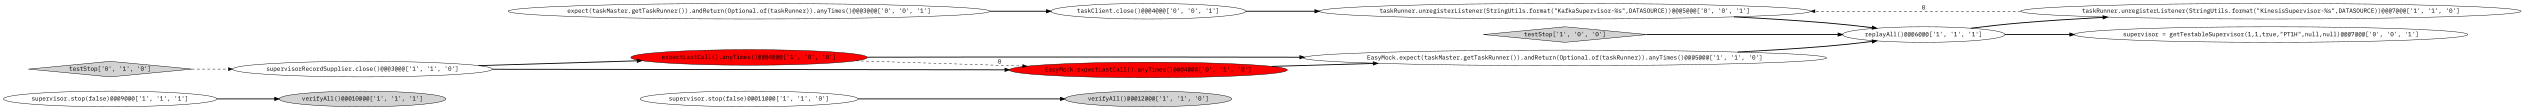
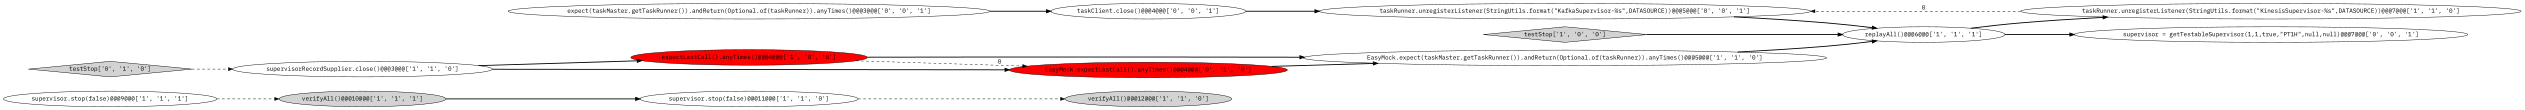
(246, 99) -> (246, 99)
none -> (541, 99)
(959, 99) -> (959, 99)
